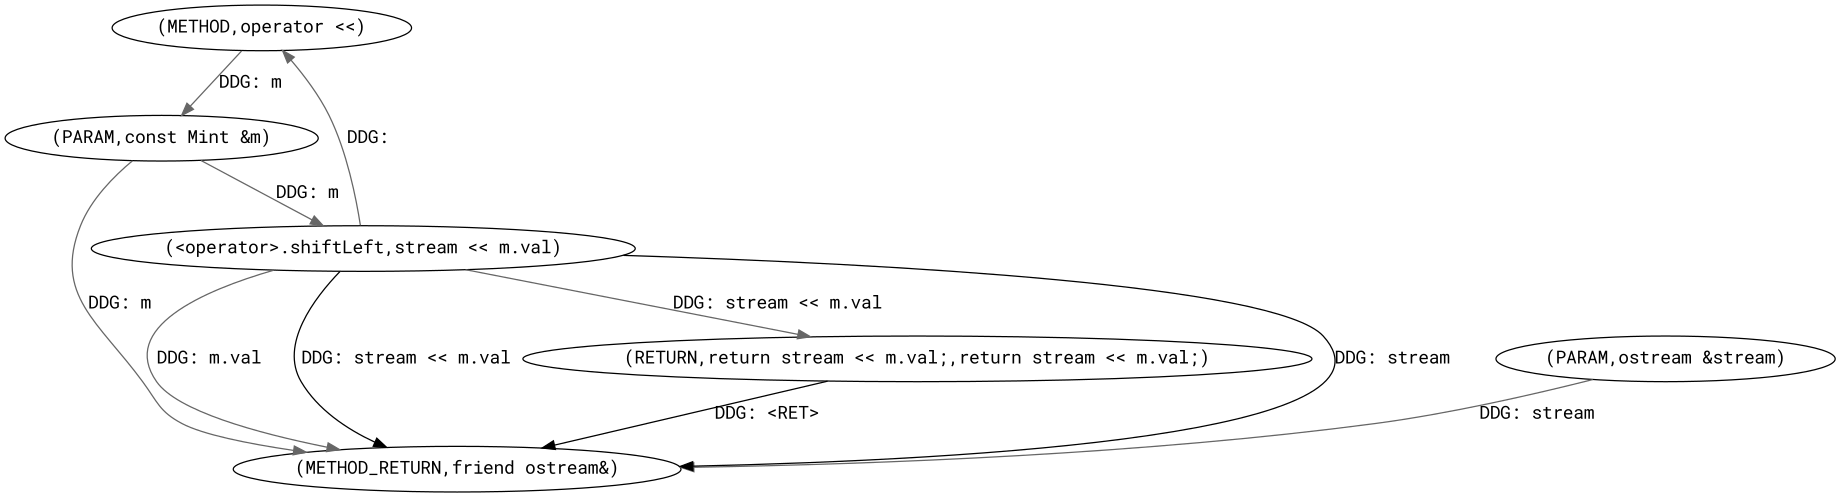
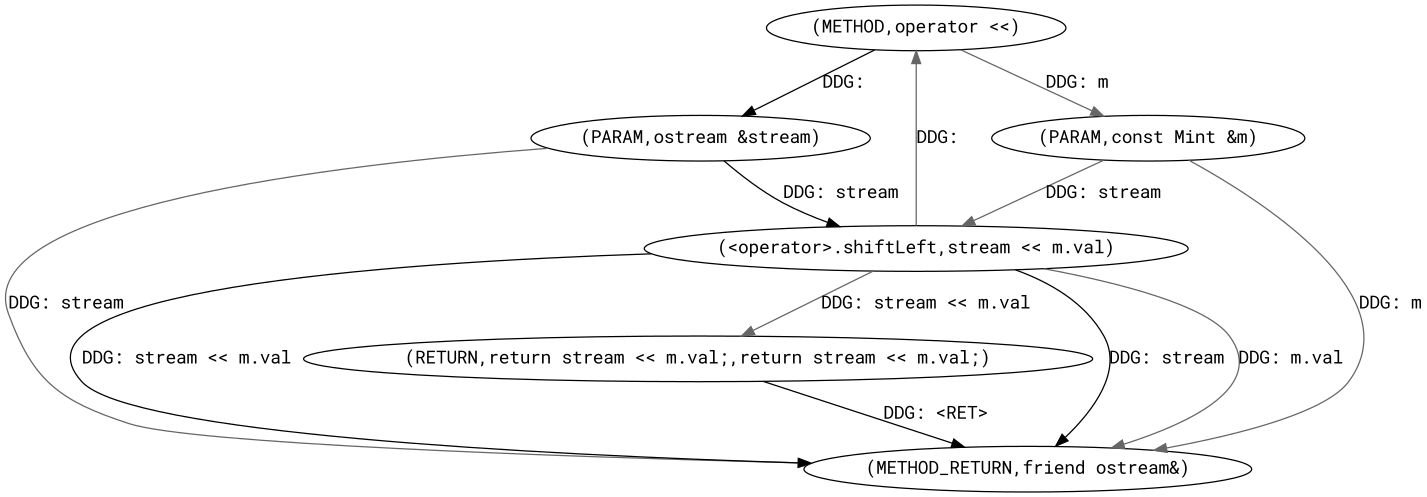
none -> (814, 80)
(307, 193) -> (1103, 193)
none -> (773, 197)
